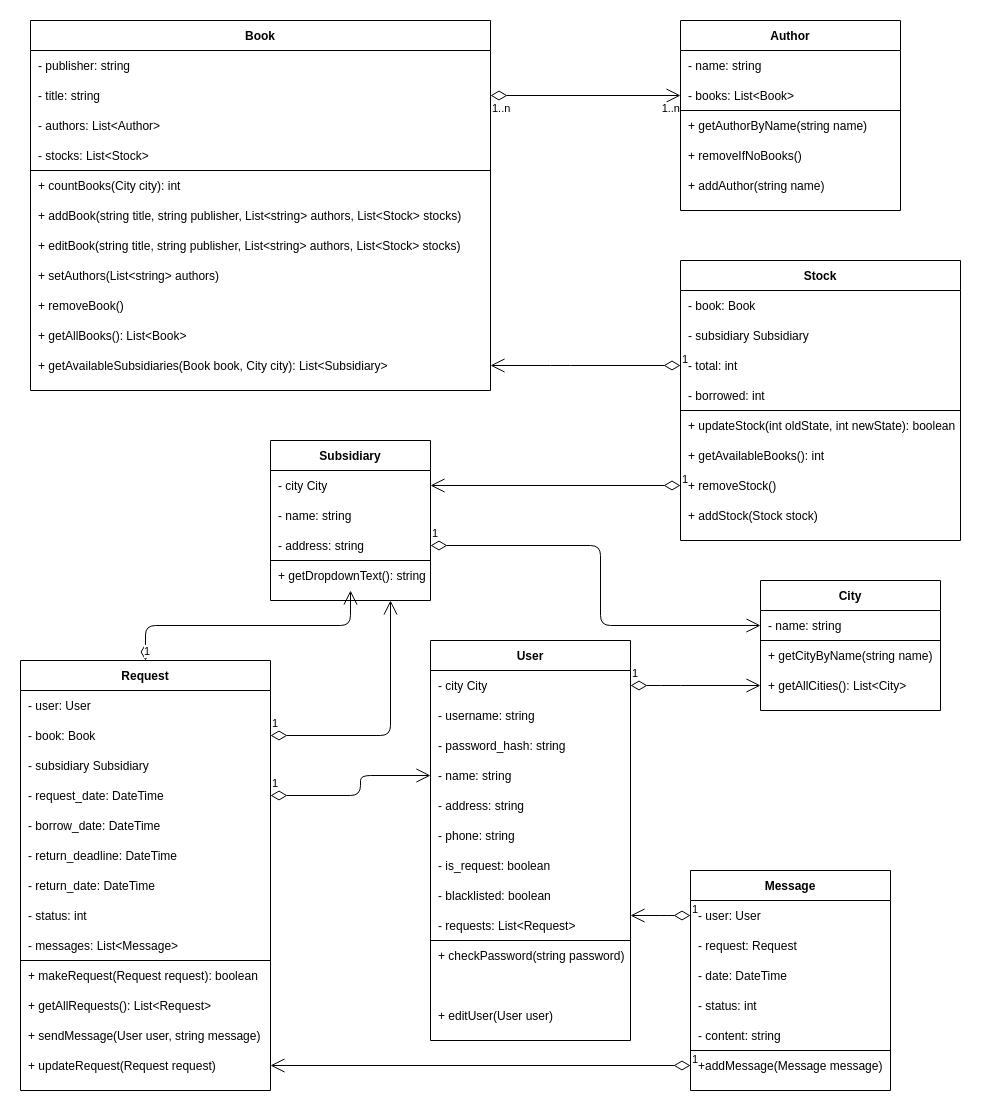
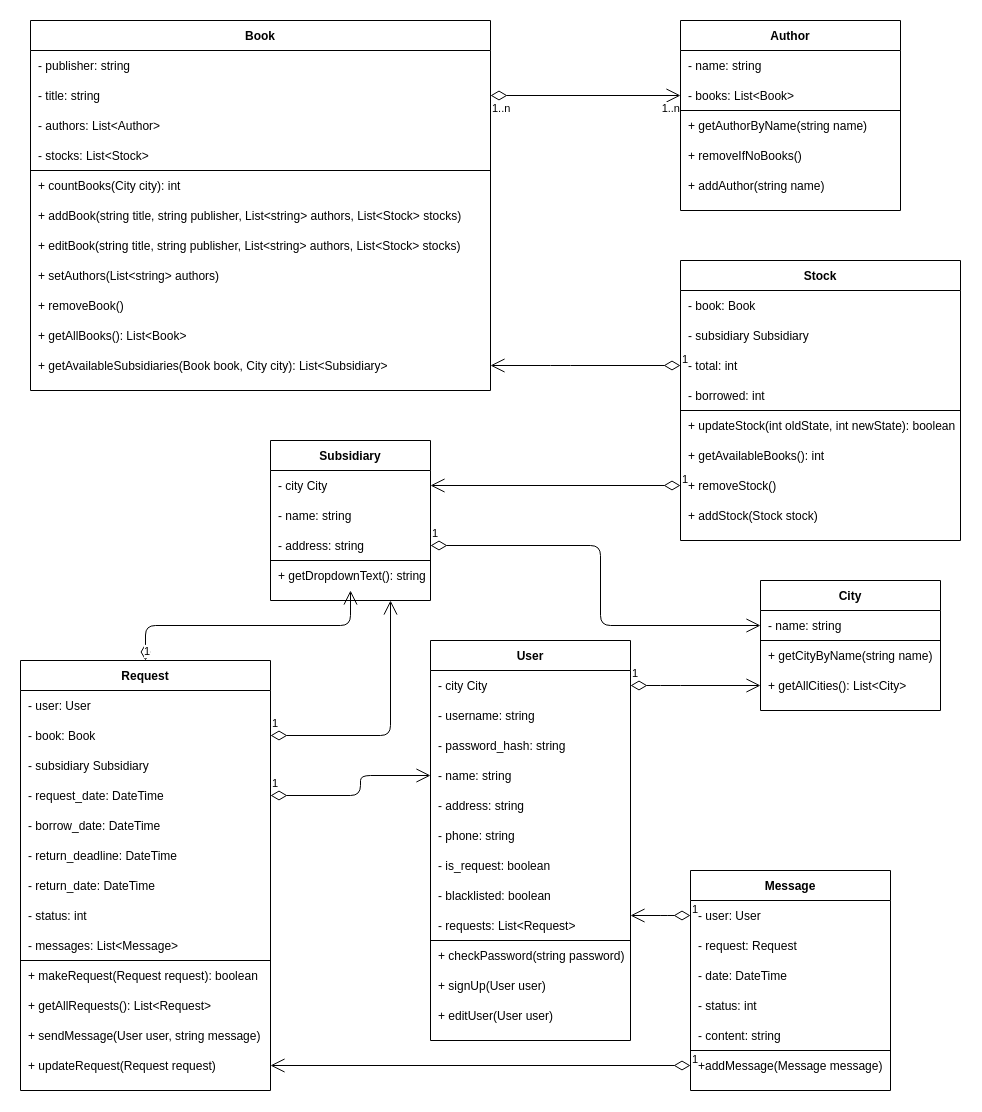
none -> (531, 986)
